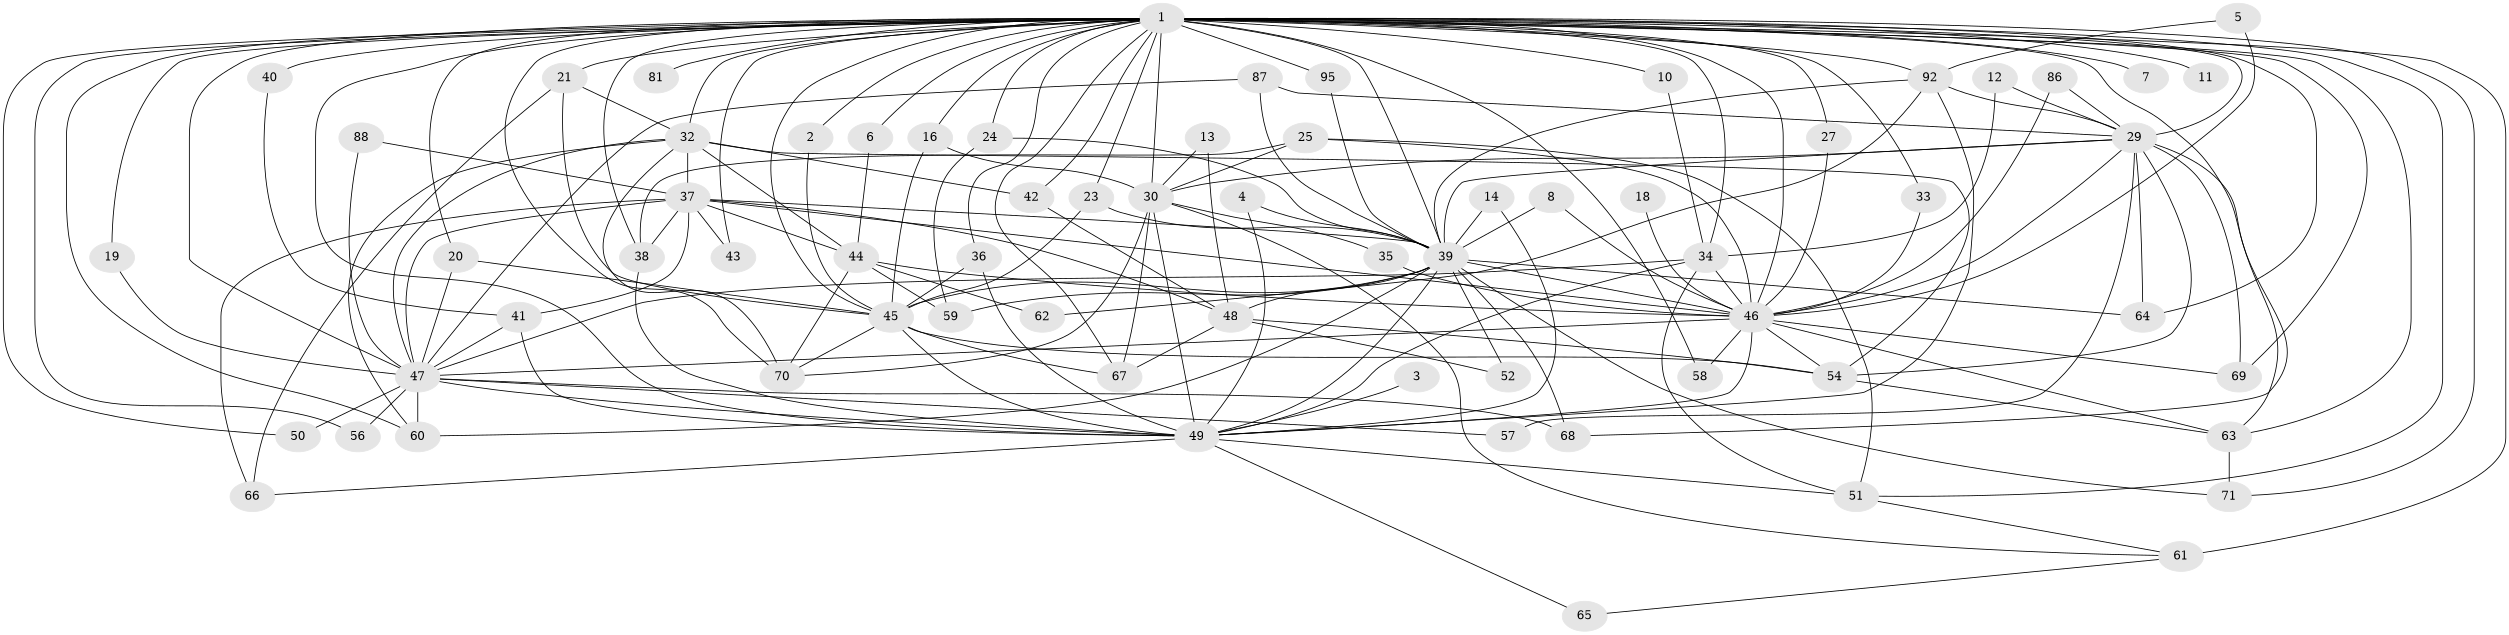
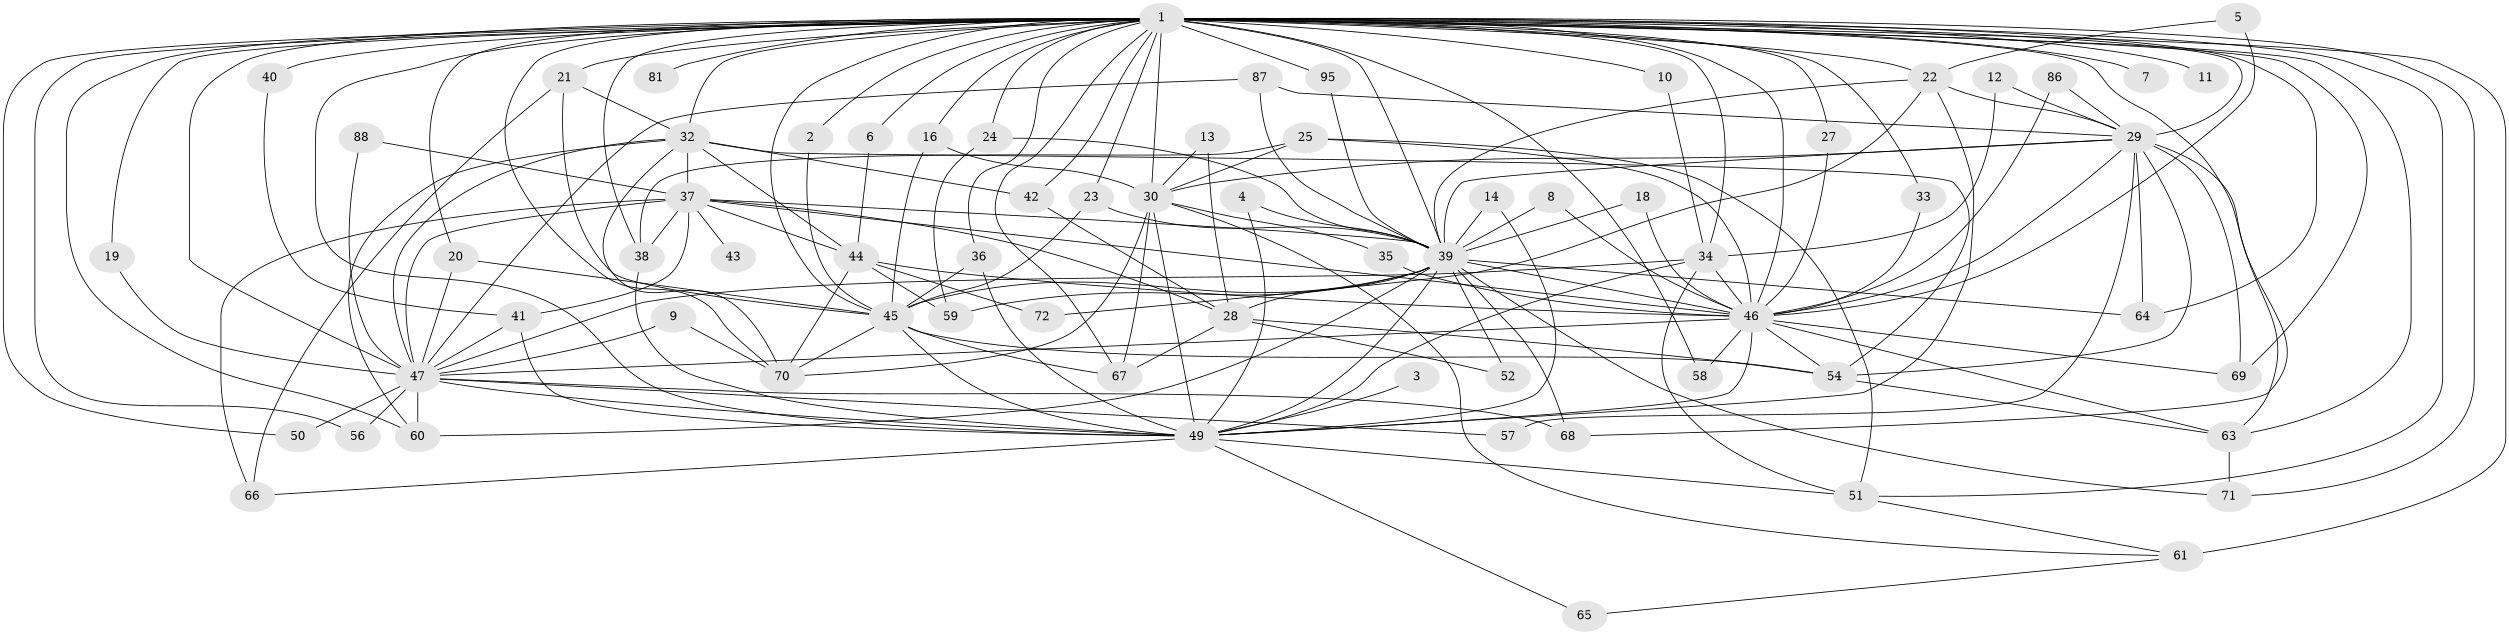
(766, 57) -> none
(1930, 78) -> (1930, 78)
none -> (1544, 228)
none -> (674, 317)
(1042, 317) -> (1042, 317)
(1231, 317) -> (1231, 317)
